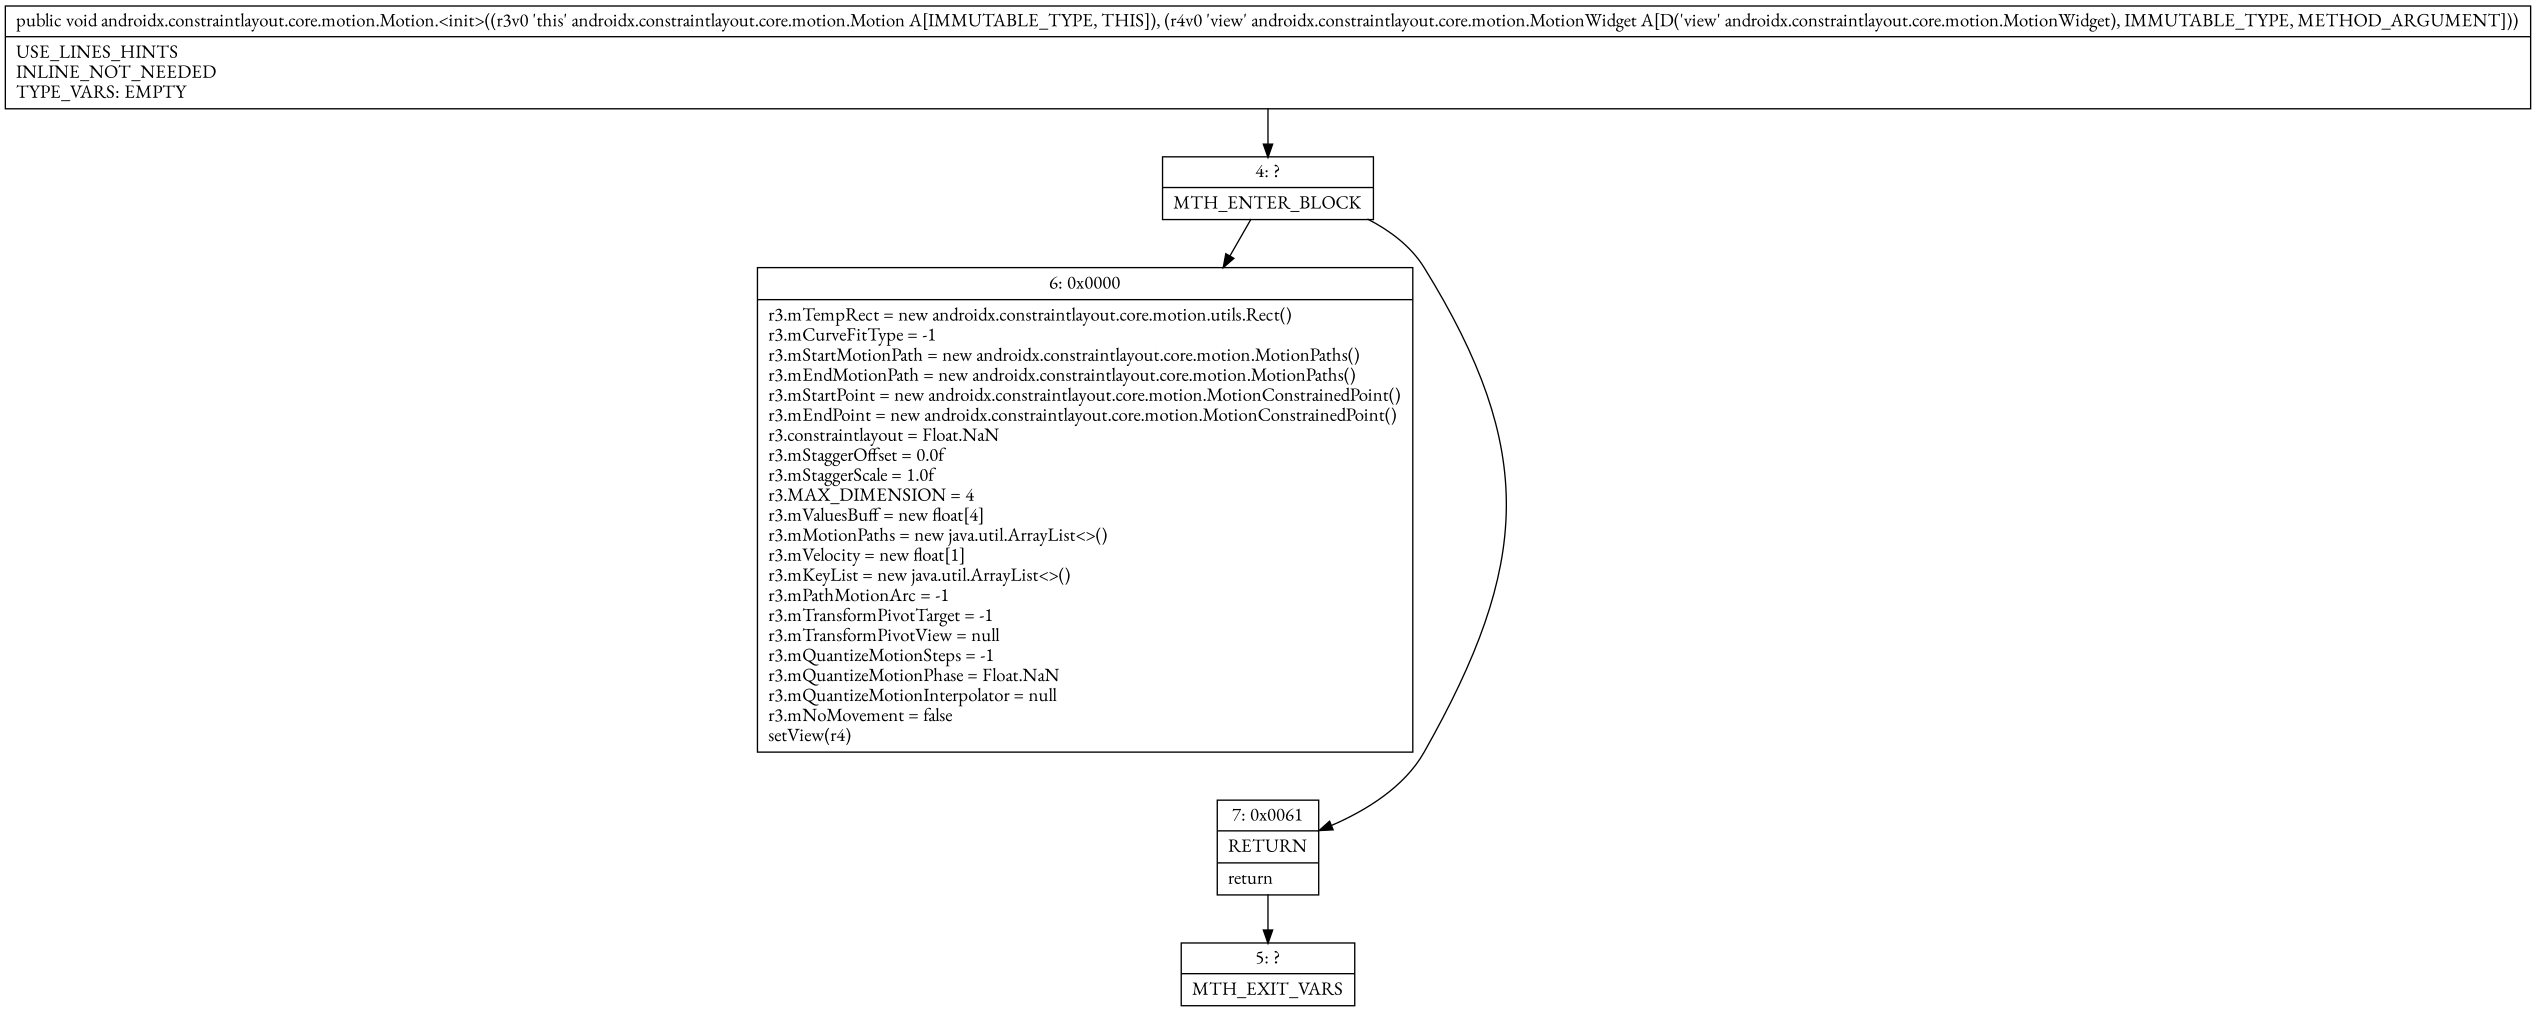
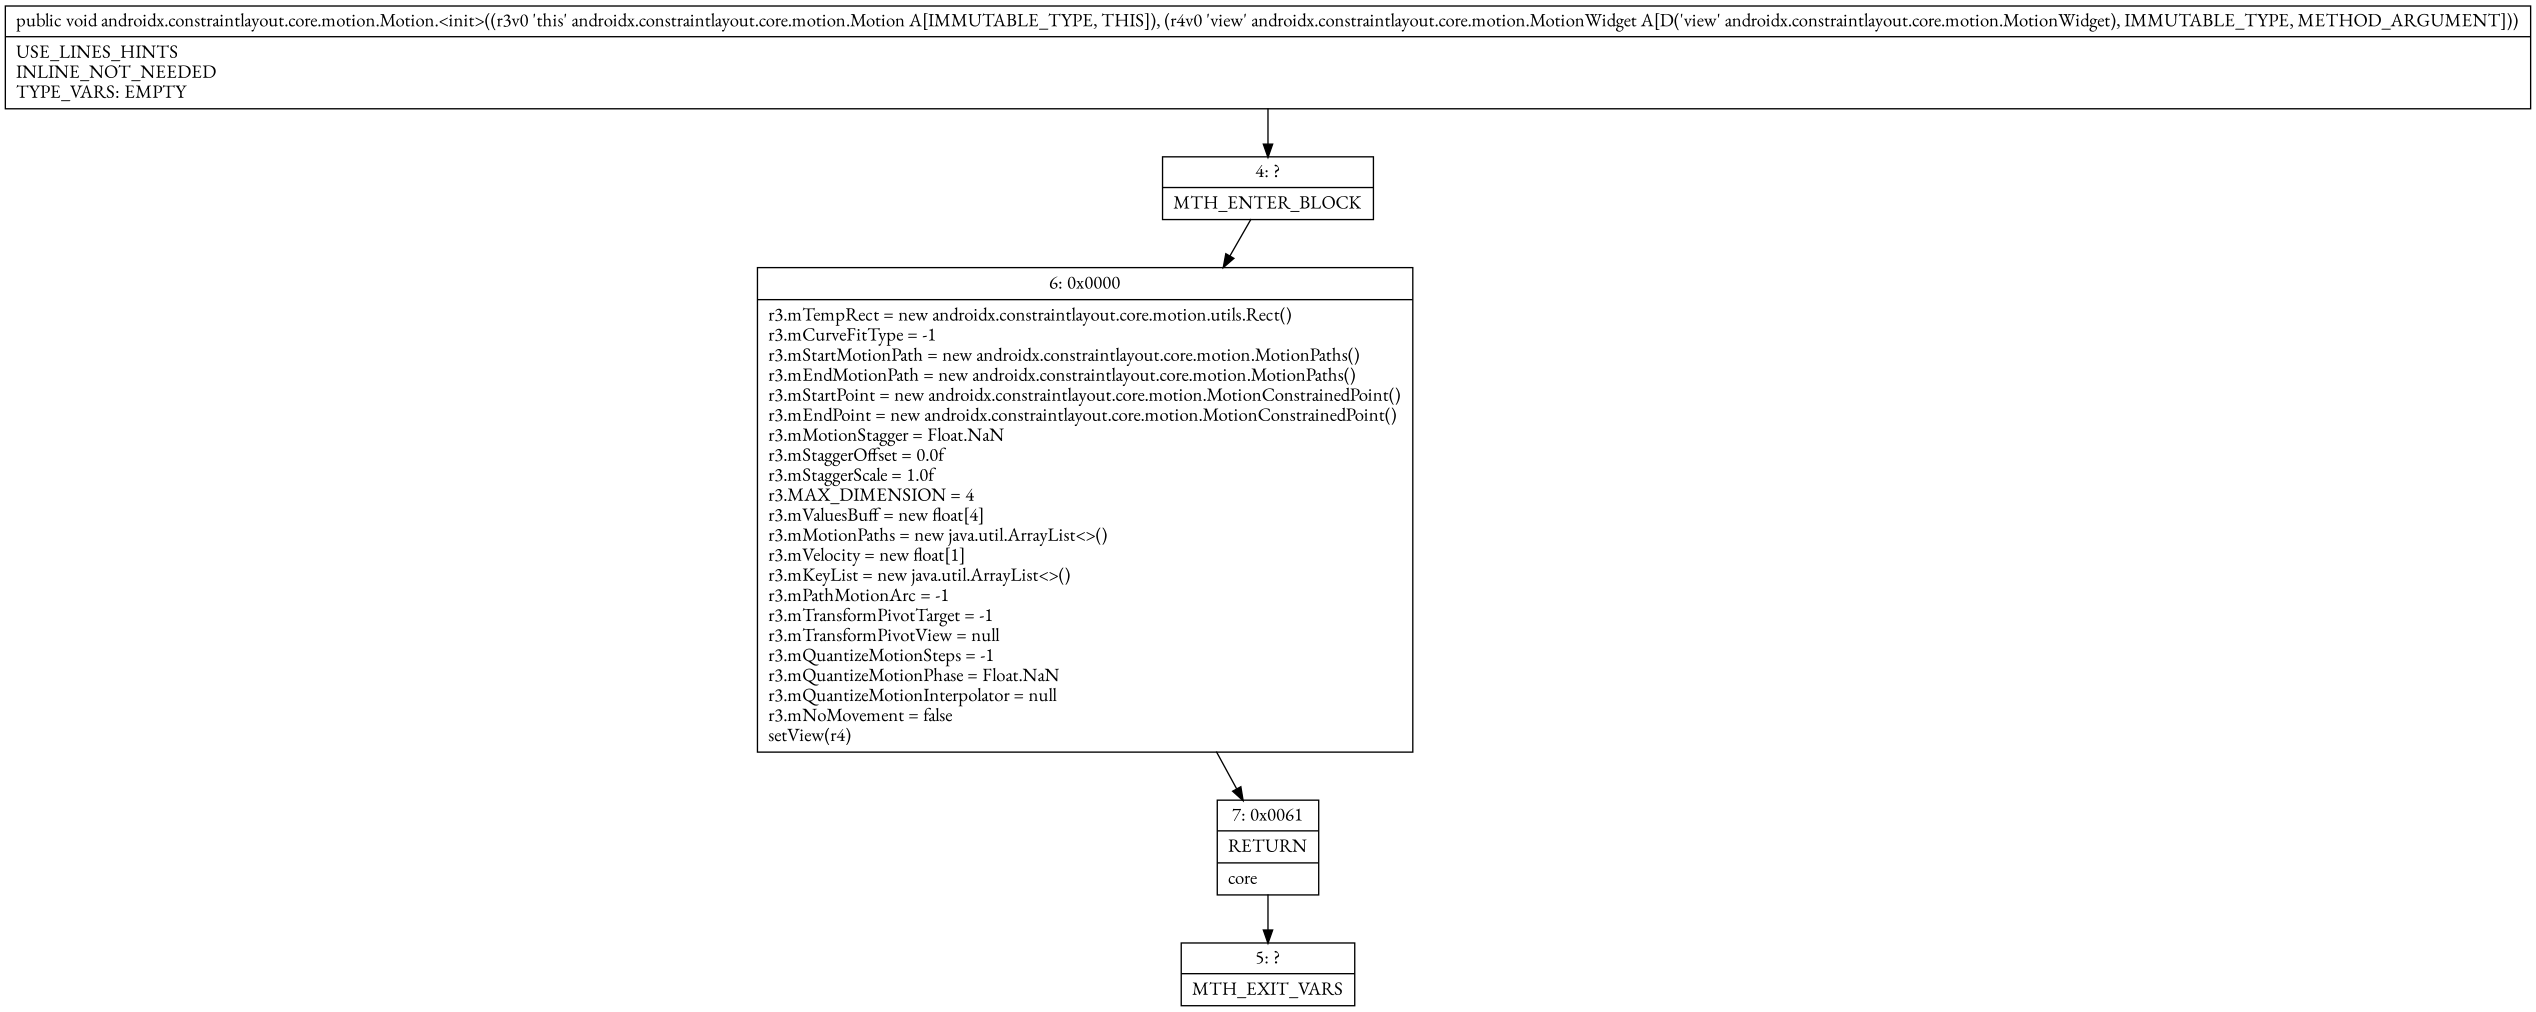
(884, 435) -> (887, 435)
(1504, 531) -> (1226, 770)
(1251, 878) -> (1243, 878)
